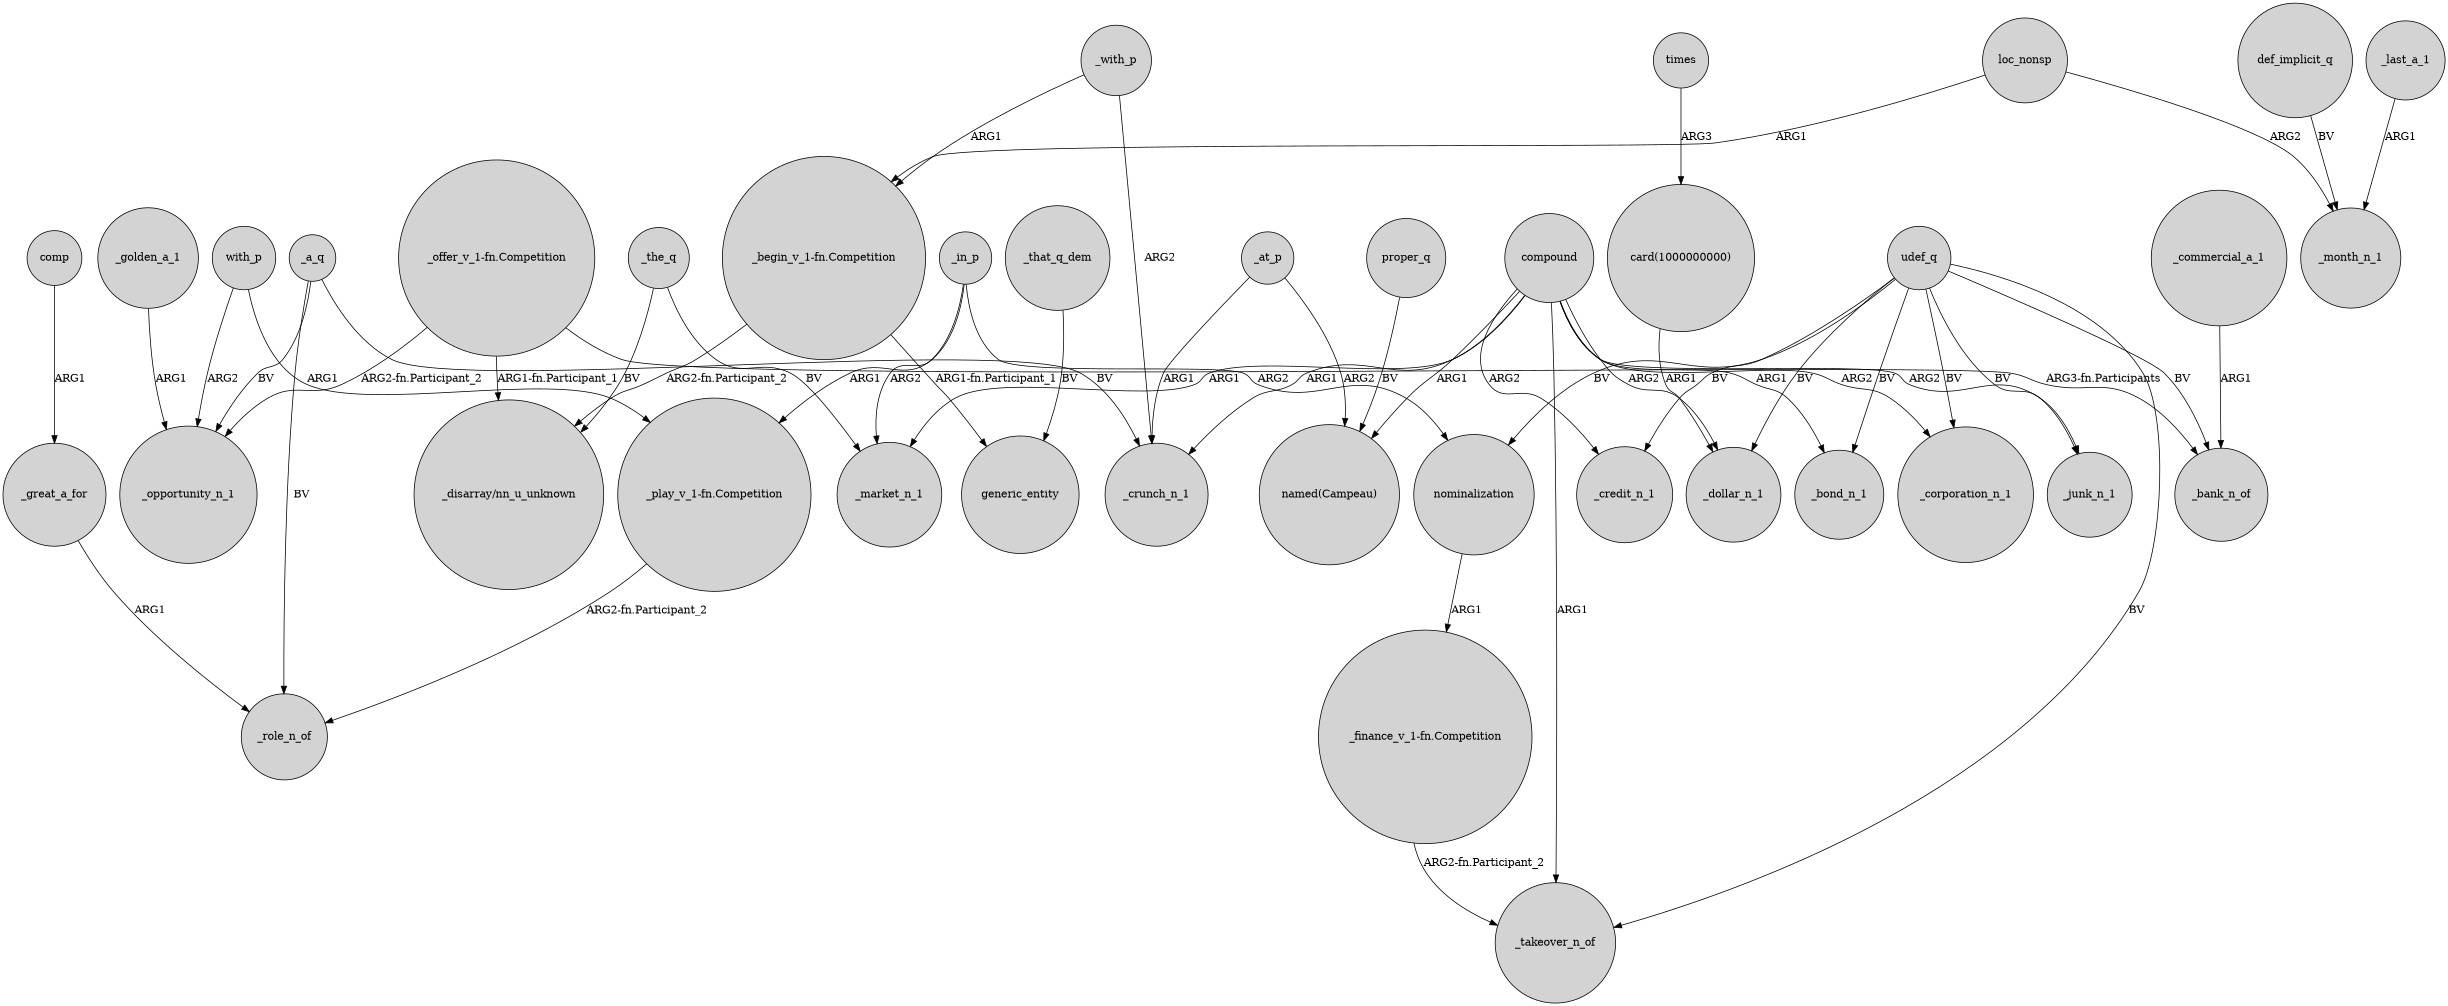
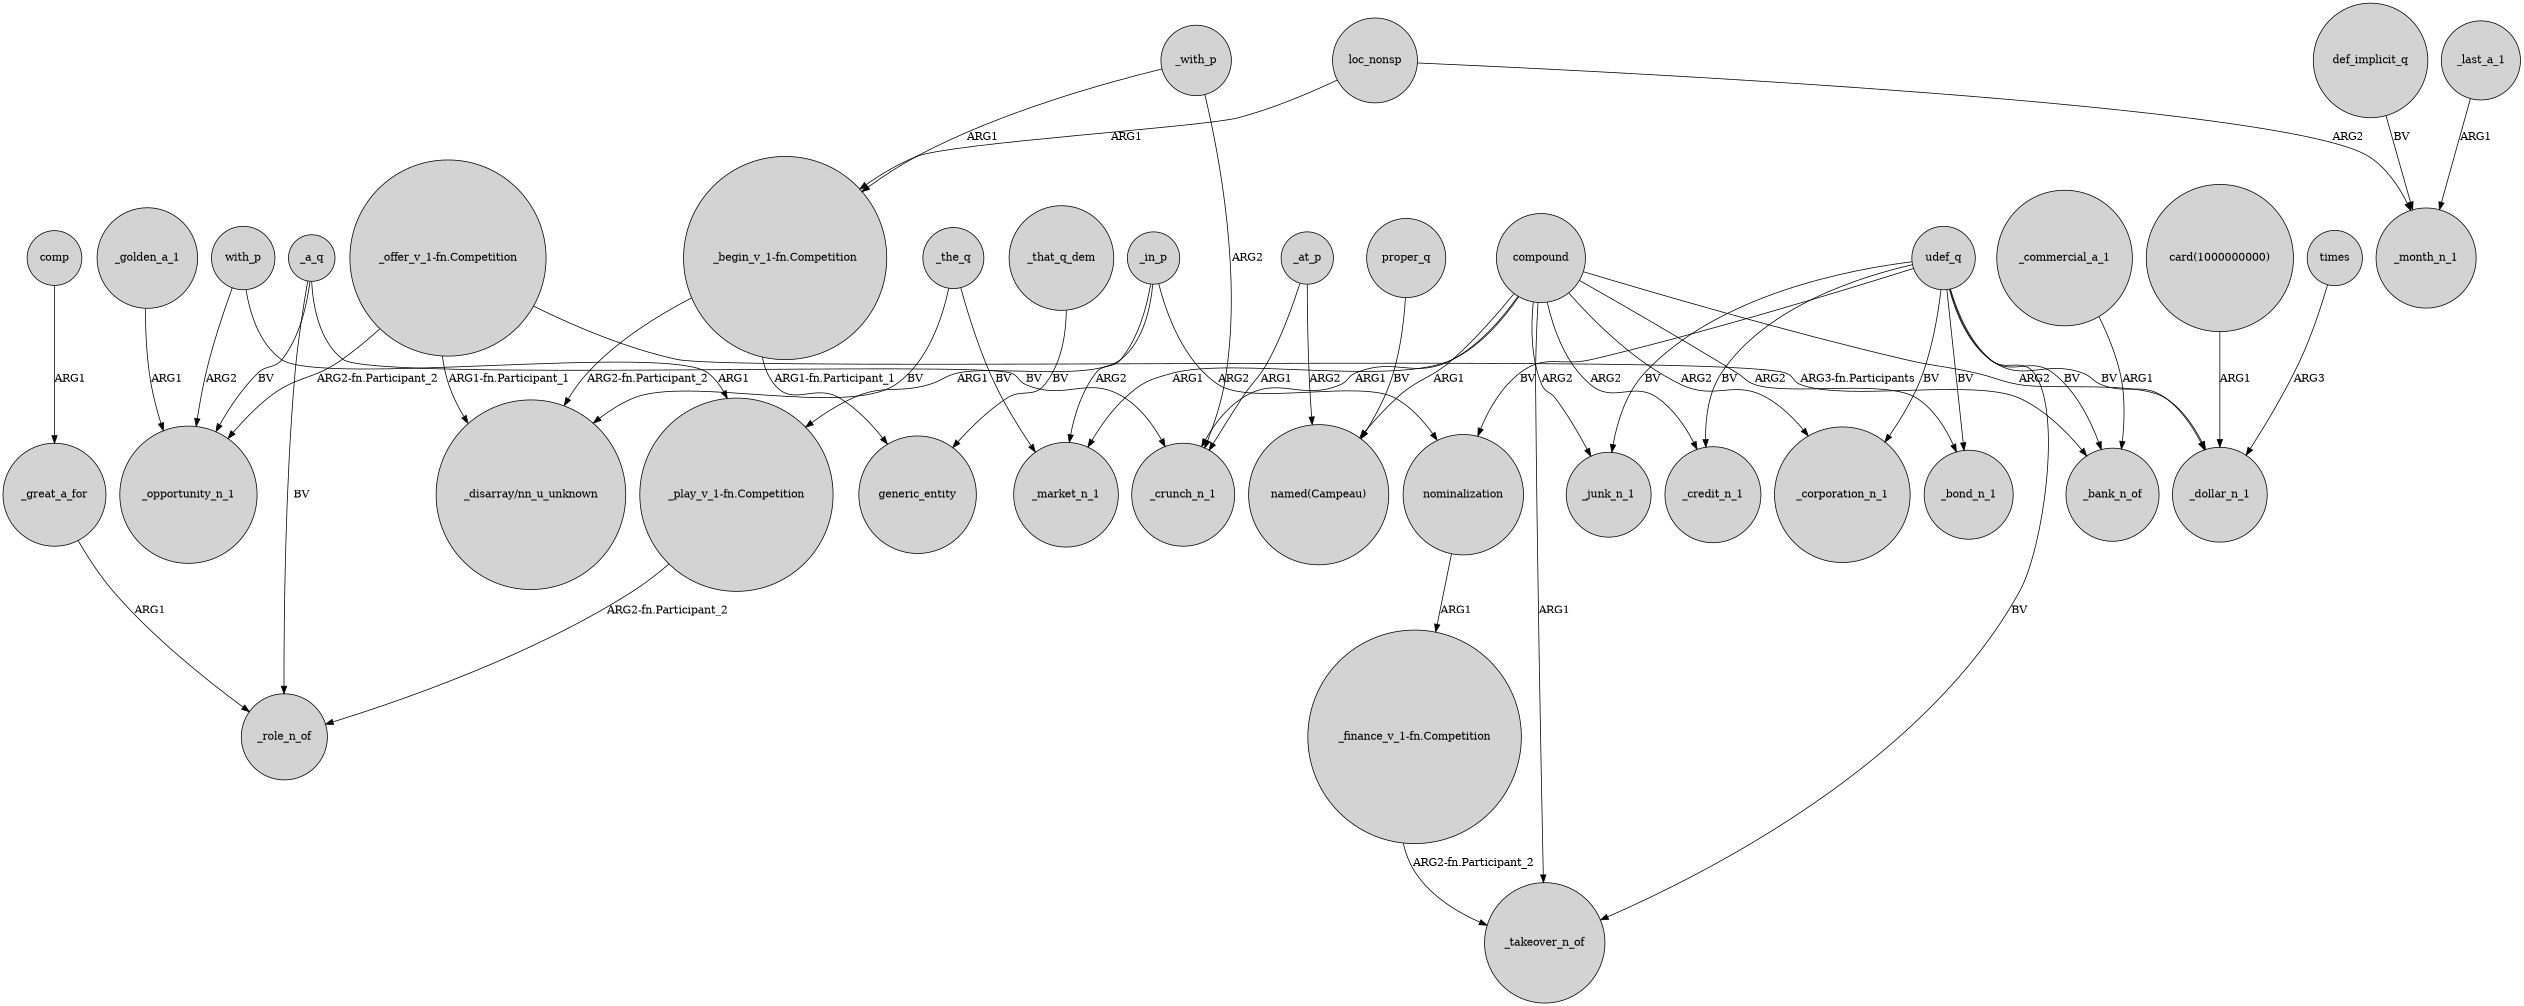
(1681, 132) -> (2296, 370)
(1772, 379) -> (1770, 379)
